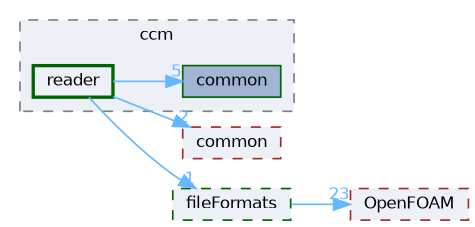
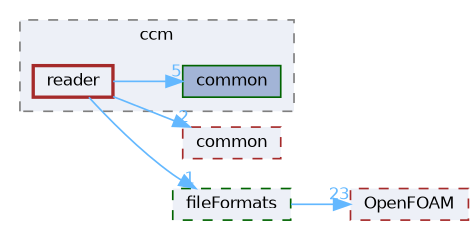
(73, 81) -> (73, 81)
